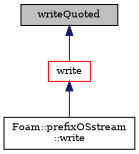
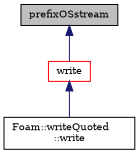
(69, 15) -> (69, 15)
(69, 133) -> (69, 133)
